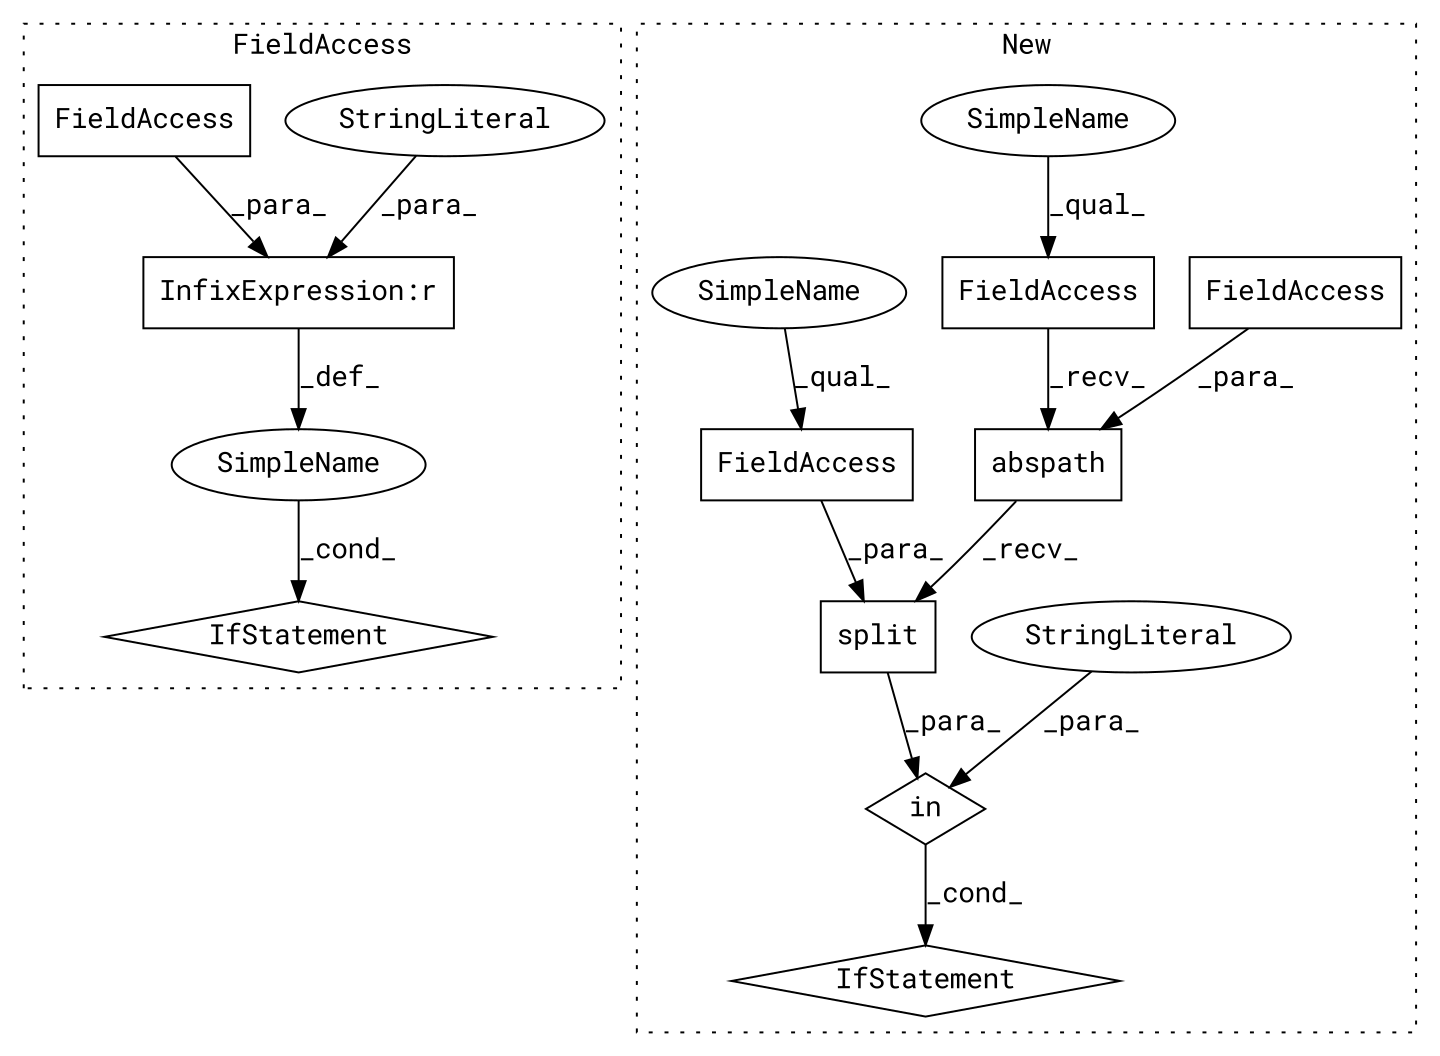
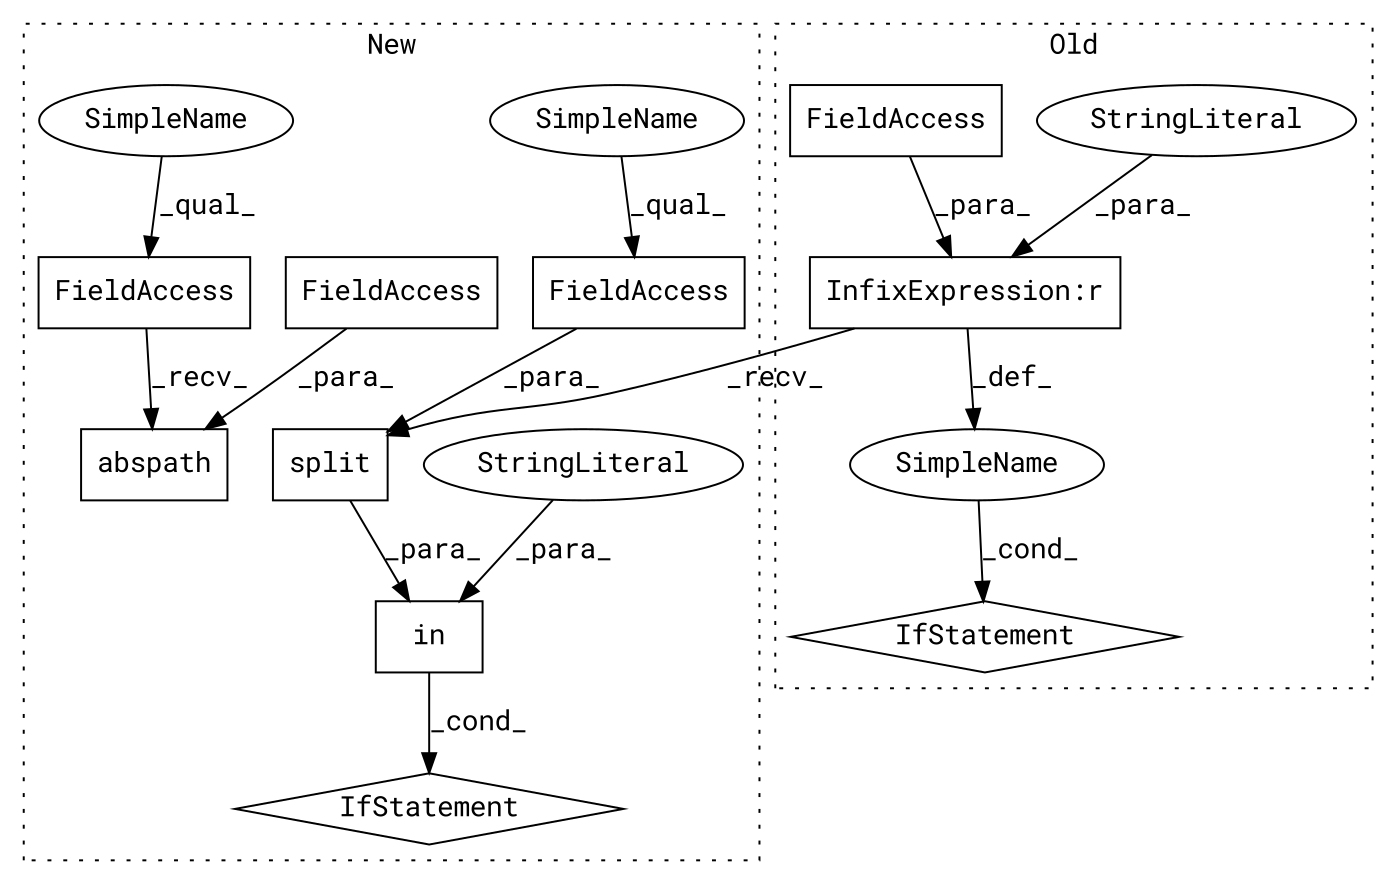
(322, 46) -> (1074, 46)
(974, 545) -> (633, 388)
(926, 809) -> (429, 637)
